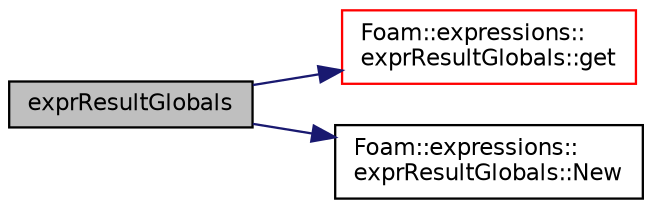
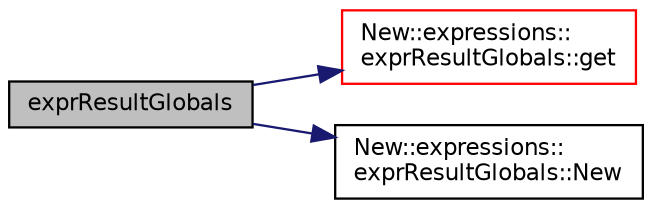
(489, 47) -> (489, 47)
(489, 162) -> (489, 162)
